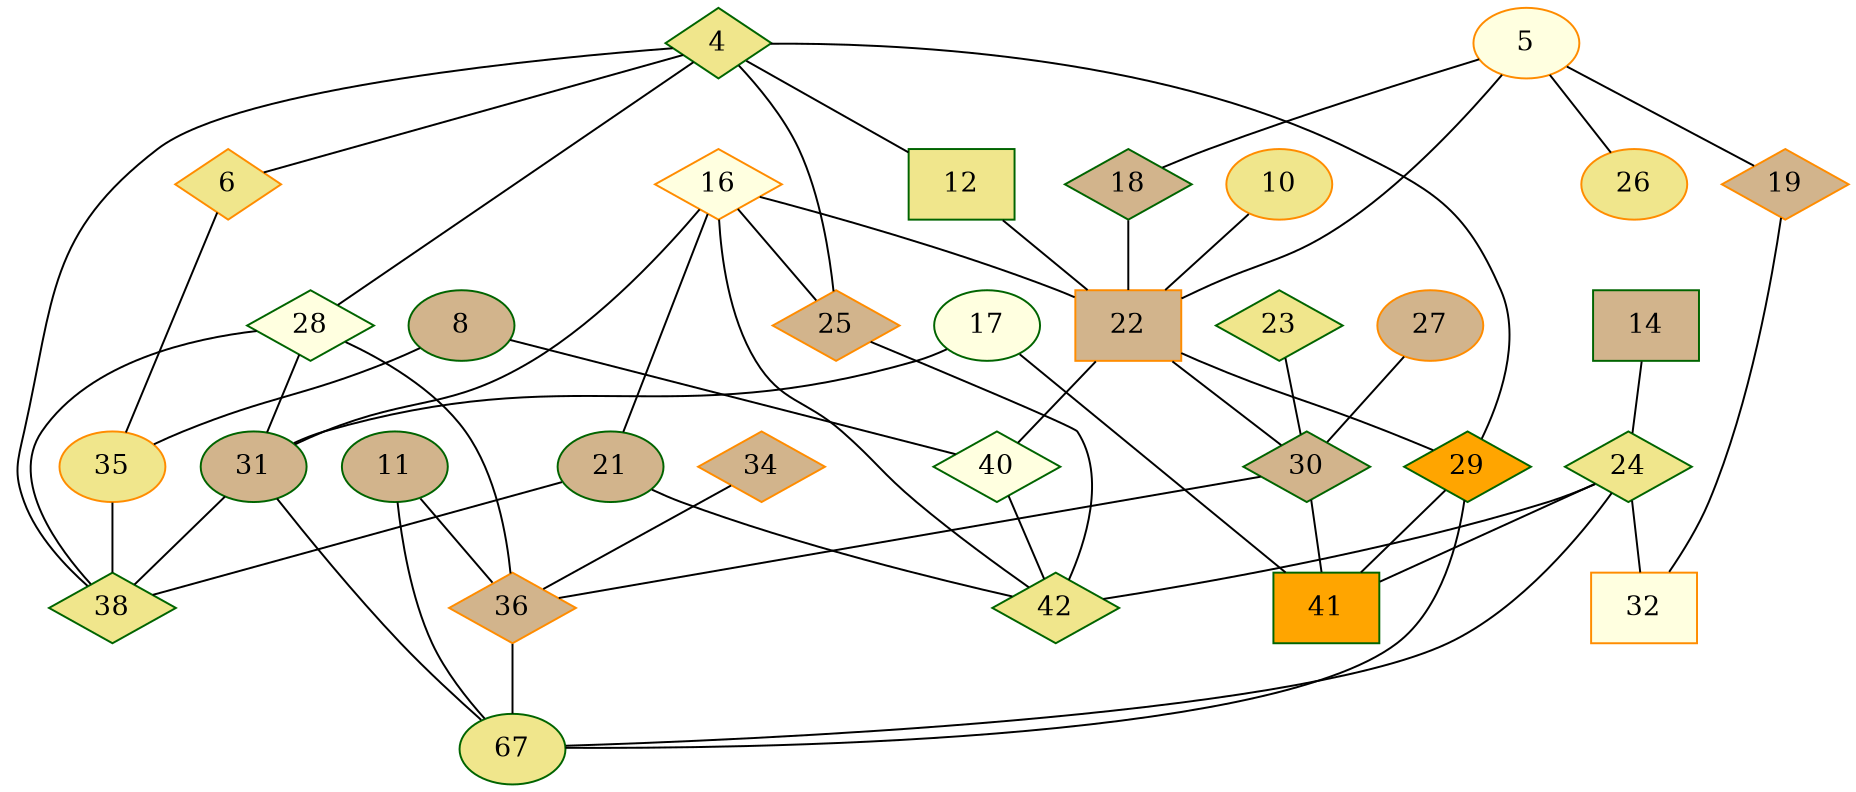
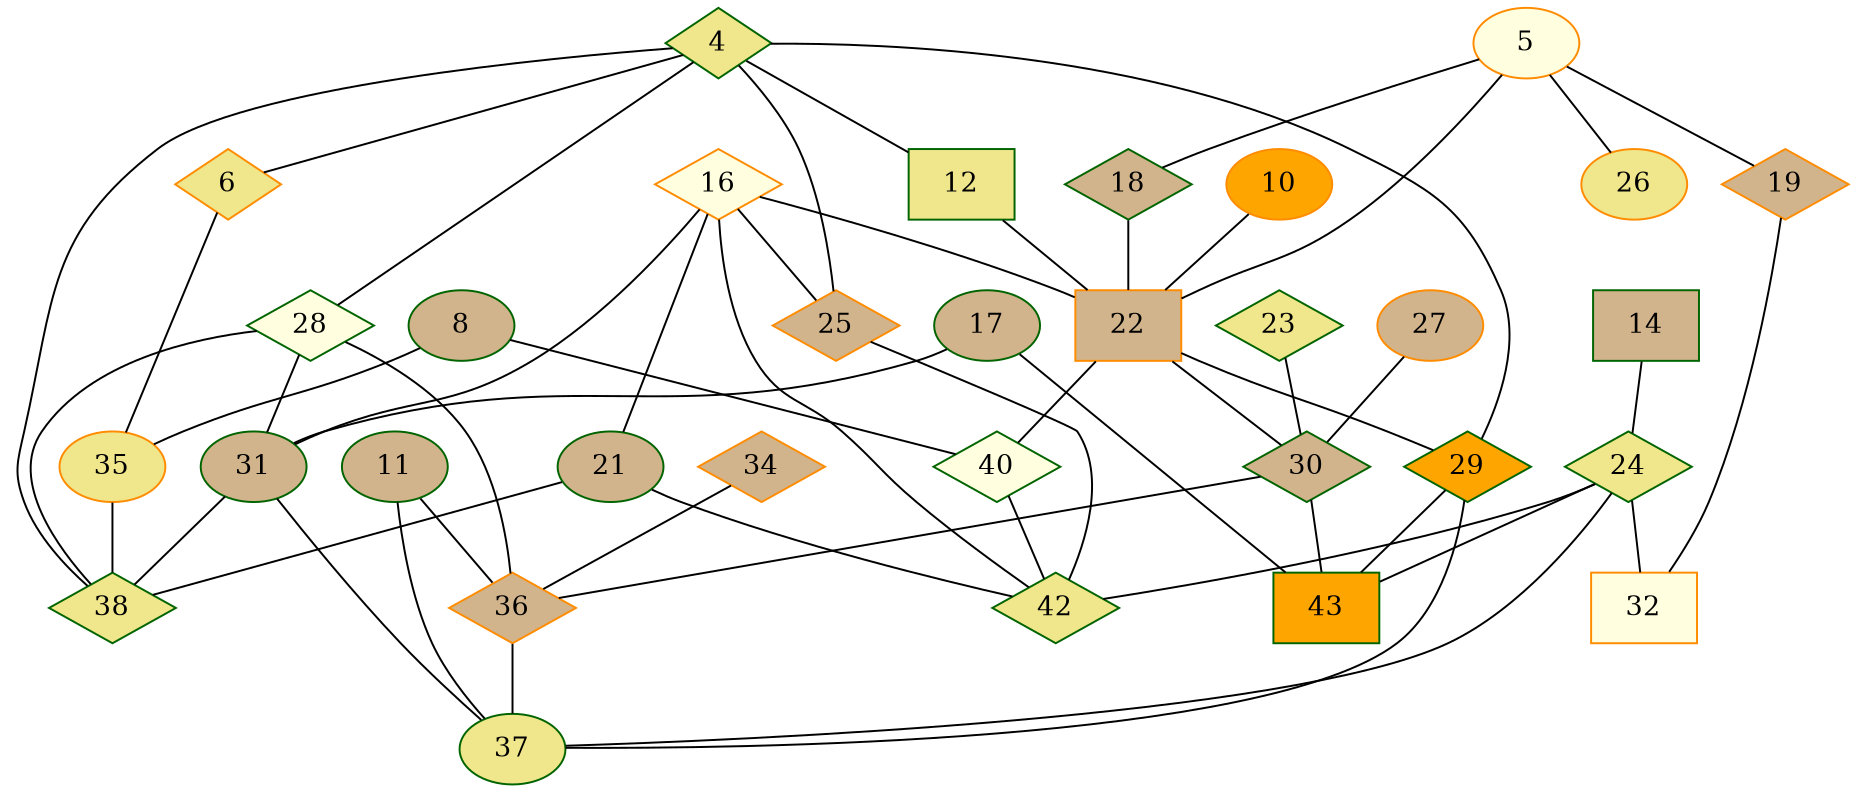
(1279, 184) -> (1279, 184)
(987, 326) -> (987, 326)
(1326, 608) -> (1326, 608)
(512, 749) -> (512, 749)
